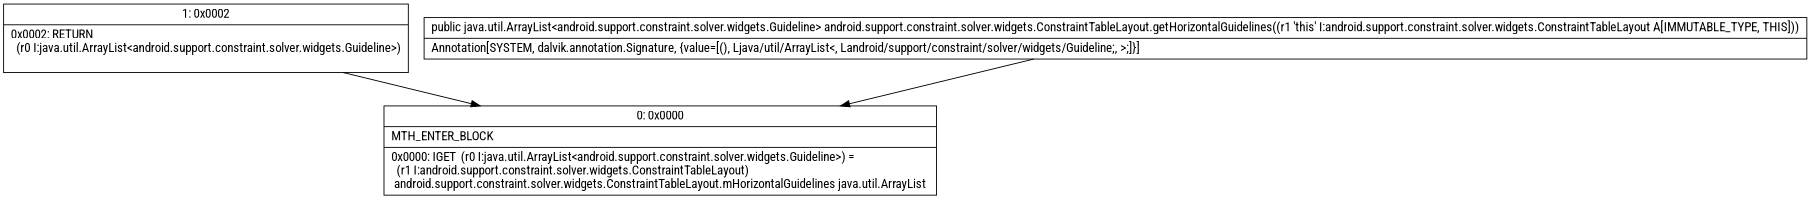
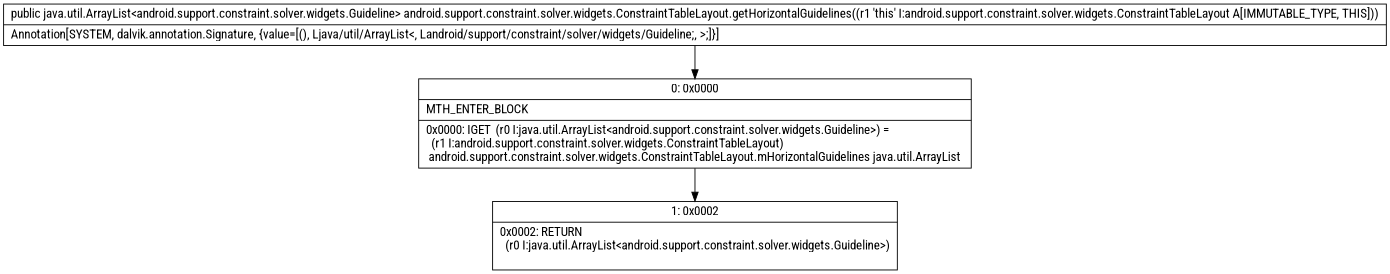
(407, 88) -> (695, 180)
